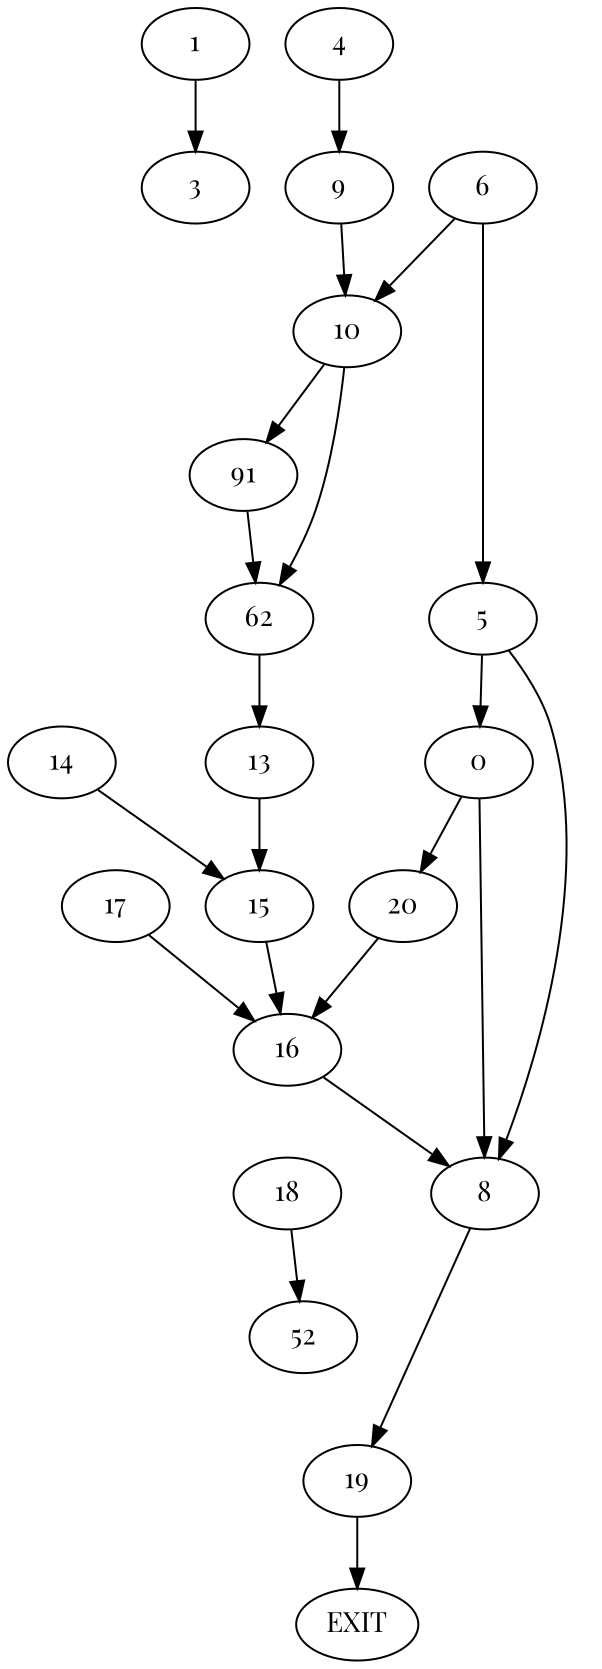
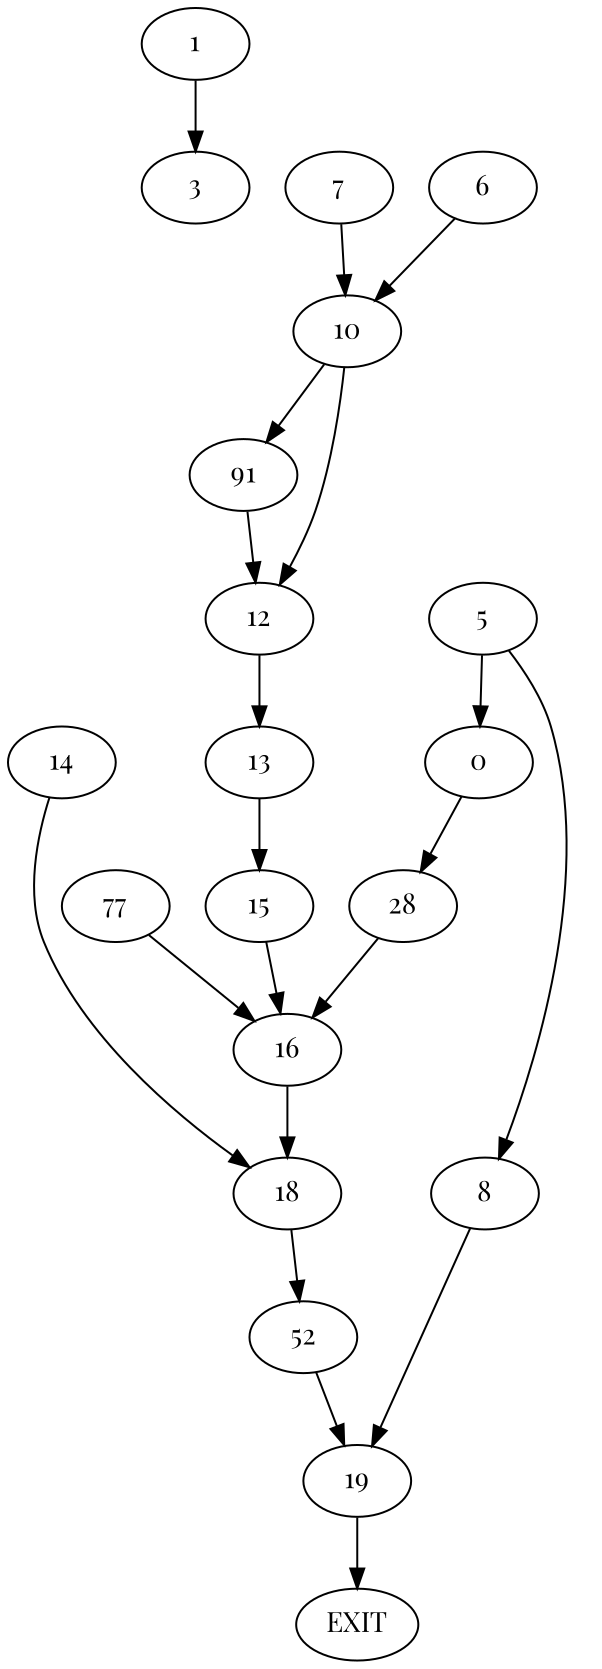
(339, 44) -> none
(339, 188) -> (339, 188)
(483, 393) -> none
(259, 619) -> (259, 619)
(152, 828) -> (78, 1004)
(116, 906) -> (116, 906)
(403, 906) -> (403, 906)
(482, 968) -> none
(378, 1116) -> (287, 1112)
none -> (327, 1399)
